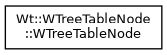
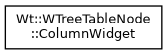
(84, 27) -> (84, 27)
